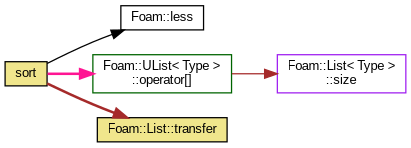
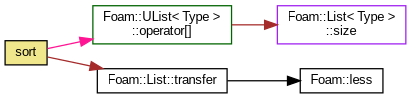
(79, 48) -> (257, 81)
(64, 74) -> (64, 45)
(81, 99) -> (69, 62)
(162, 130) -> (162, 81)
